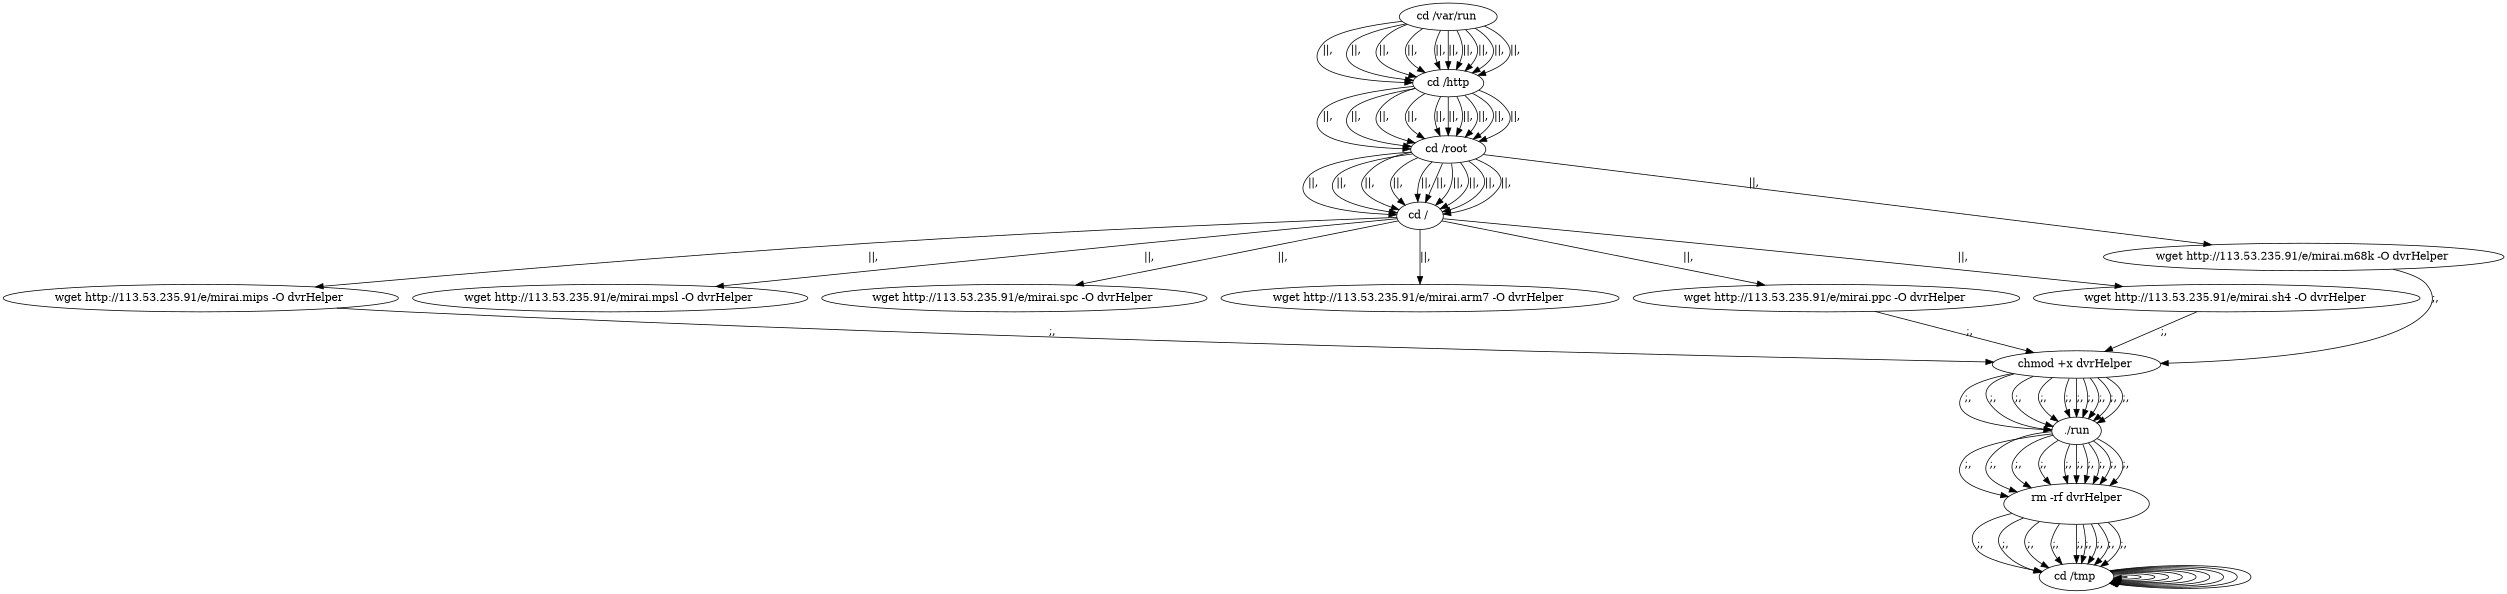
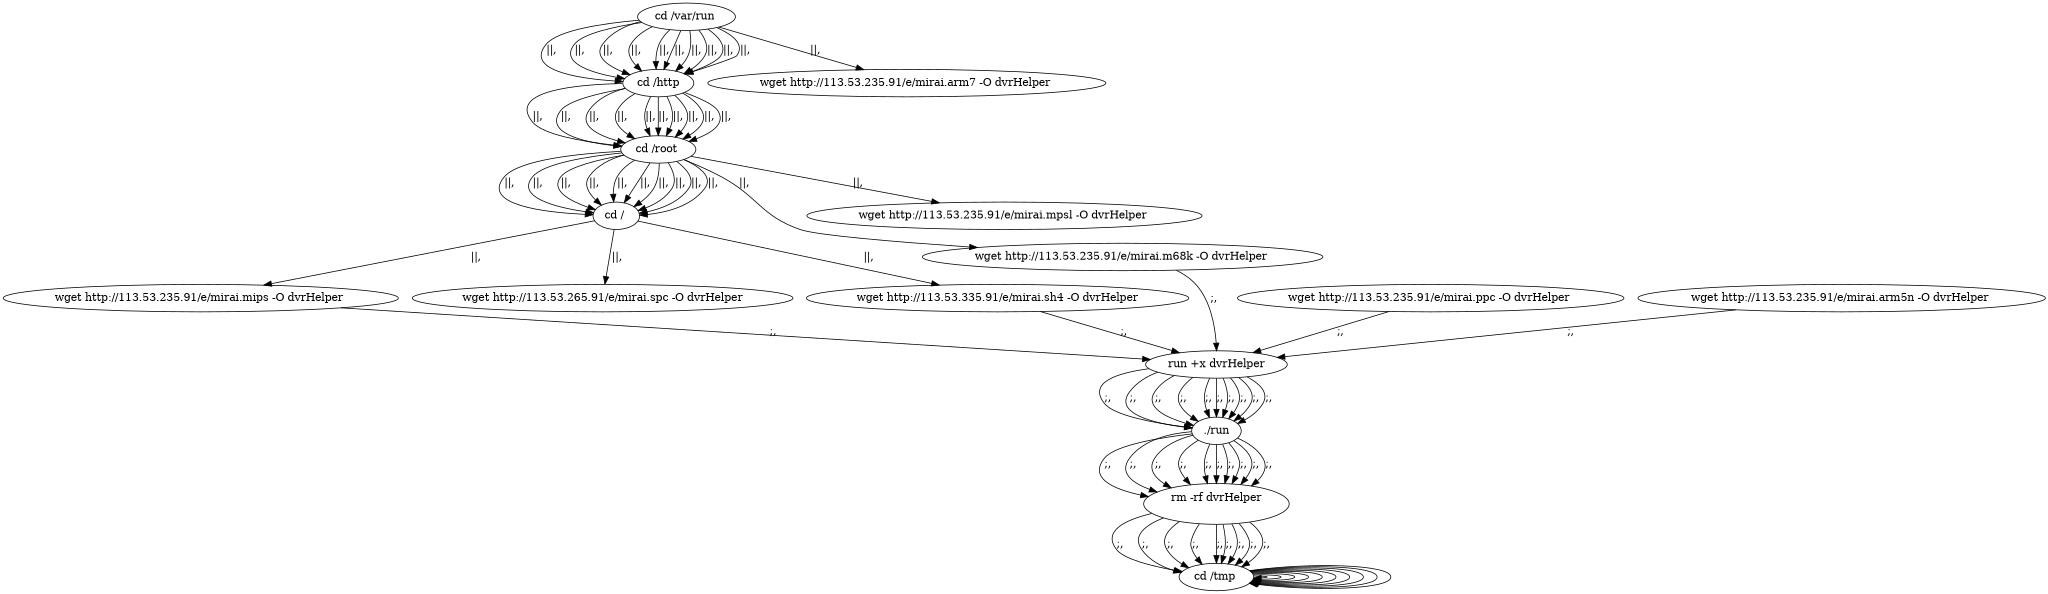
(1060, 252) -> (811, 179)
(1599, 252) -> none
(1420, 253) -> (788, 47)
(1014, 298) -> (603, 298)
none -> (1842, 298)
(2227, 298) -> (998, 298)
(2077, 364) -> (1216, 364)
